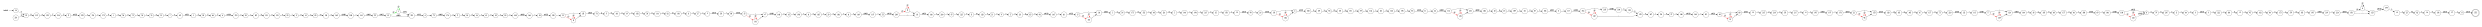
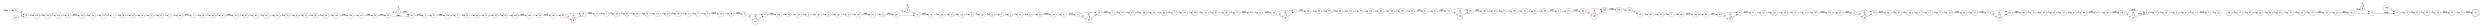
(2379, 11) -> (2384, 14)
(2223, 13) -> none
(1617, 16) -> (1599, 13)
